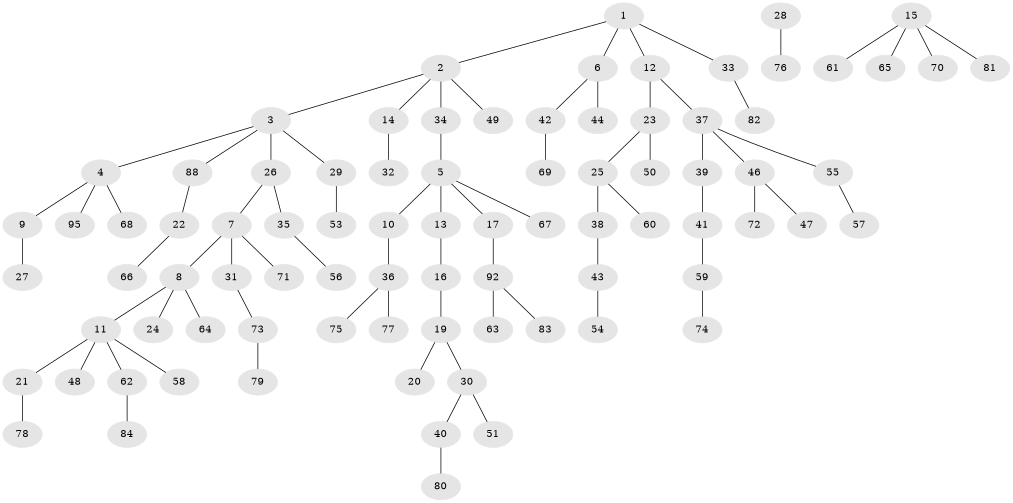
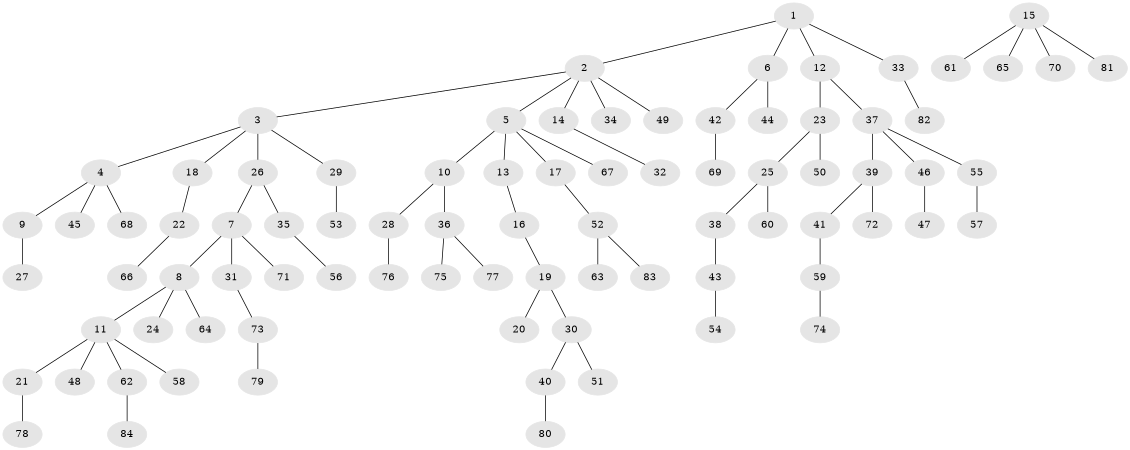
(441, 147) -> (545, 94)
(192, 173) -> (192, 173)
none -> (416, 199)
(755, 199) -> (872, 199)
(75, 225) -> (75, 225)
(493, 277) -> (598, 225)
